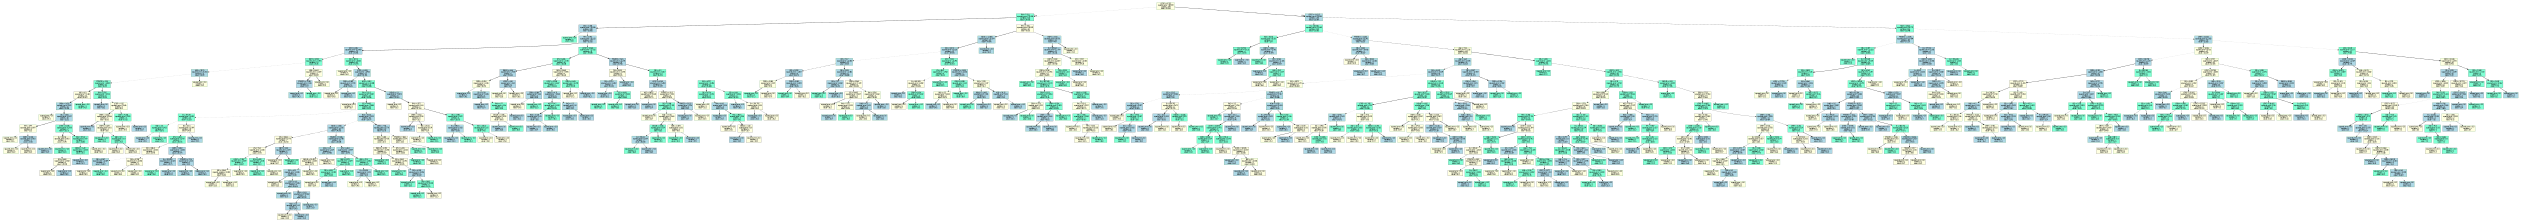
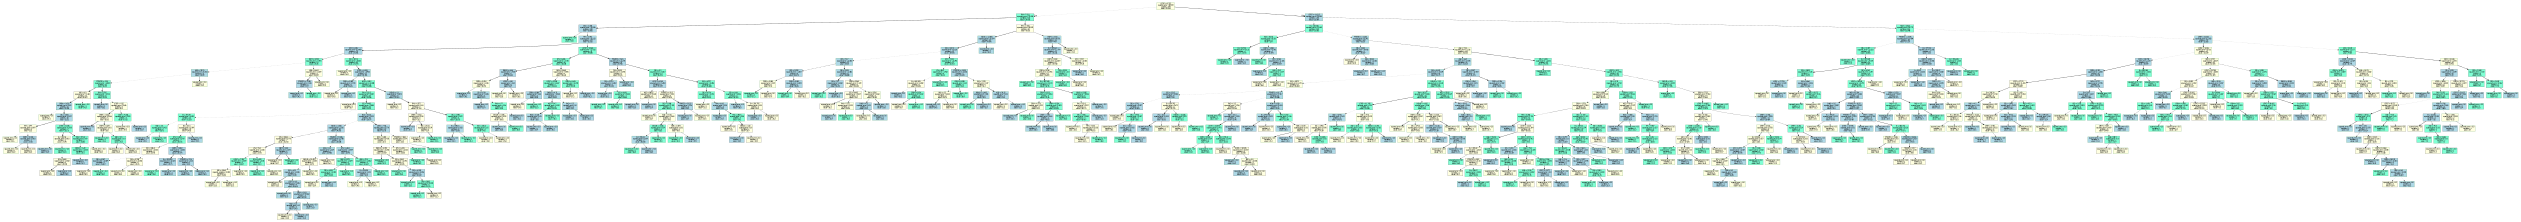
none -> (681, 78)
(2447, 112) -> (2444, 111)
